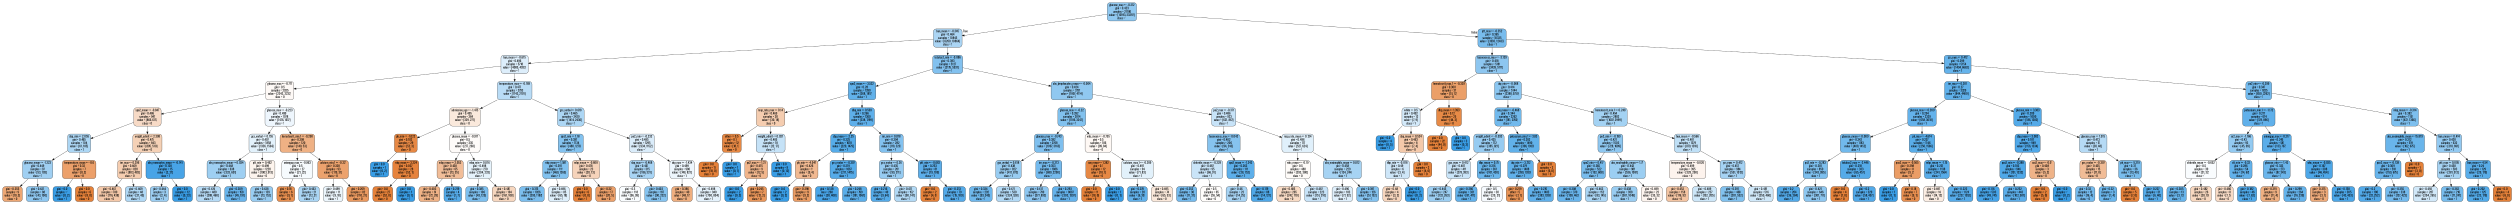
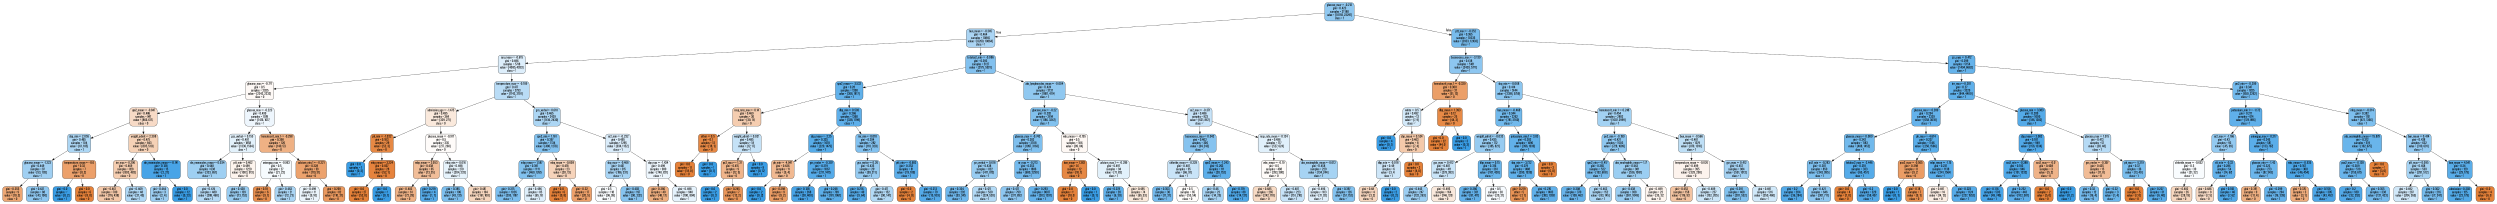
(236, 194) -> none
(827, 194) -> (803, 194)
none -> (1443, 194)
(2177, 194) -> none
(2478, 194) -> (2460, 194)
